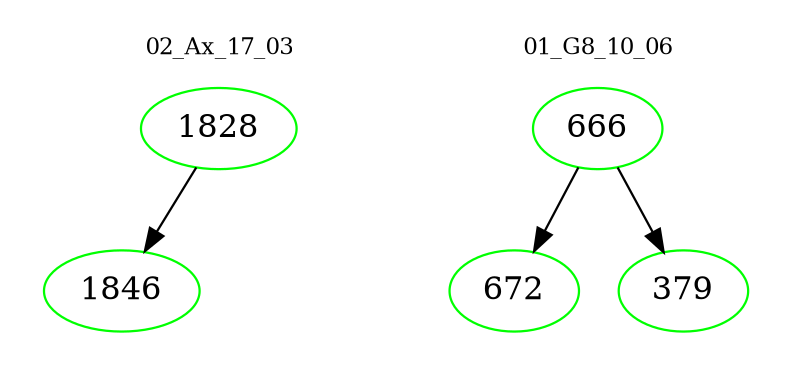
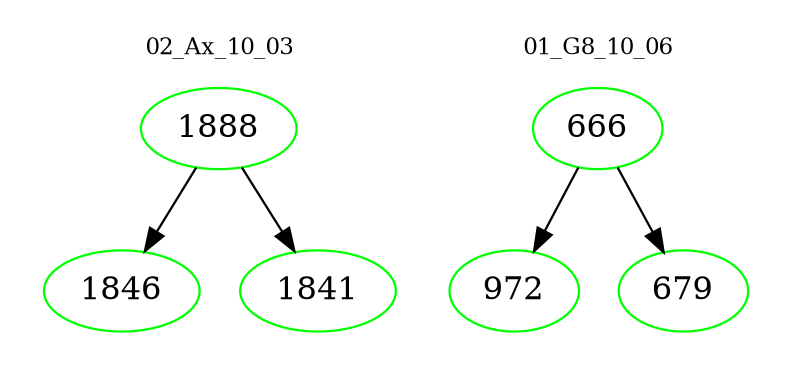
(220, 48) -> (220, 48)
(219, 129) -> (219, 129)
none -> (318, 291)
(514, 291) -> (514, 291)
(683, 291) -> (683, 291)
